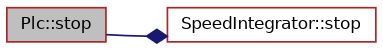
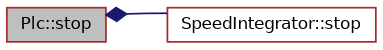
(126, 36) -> (147, 13)
